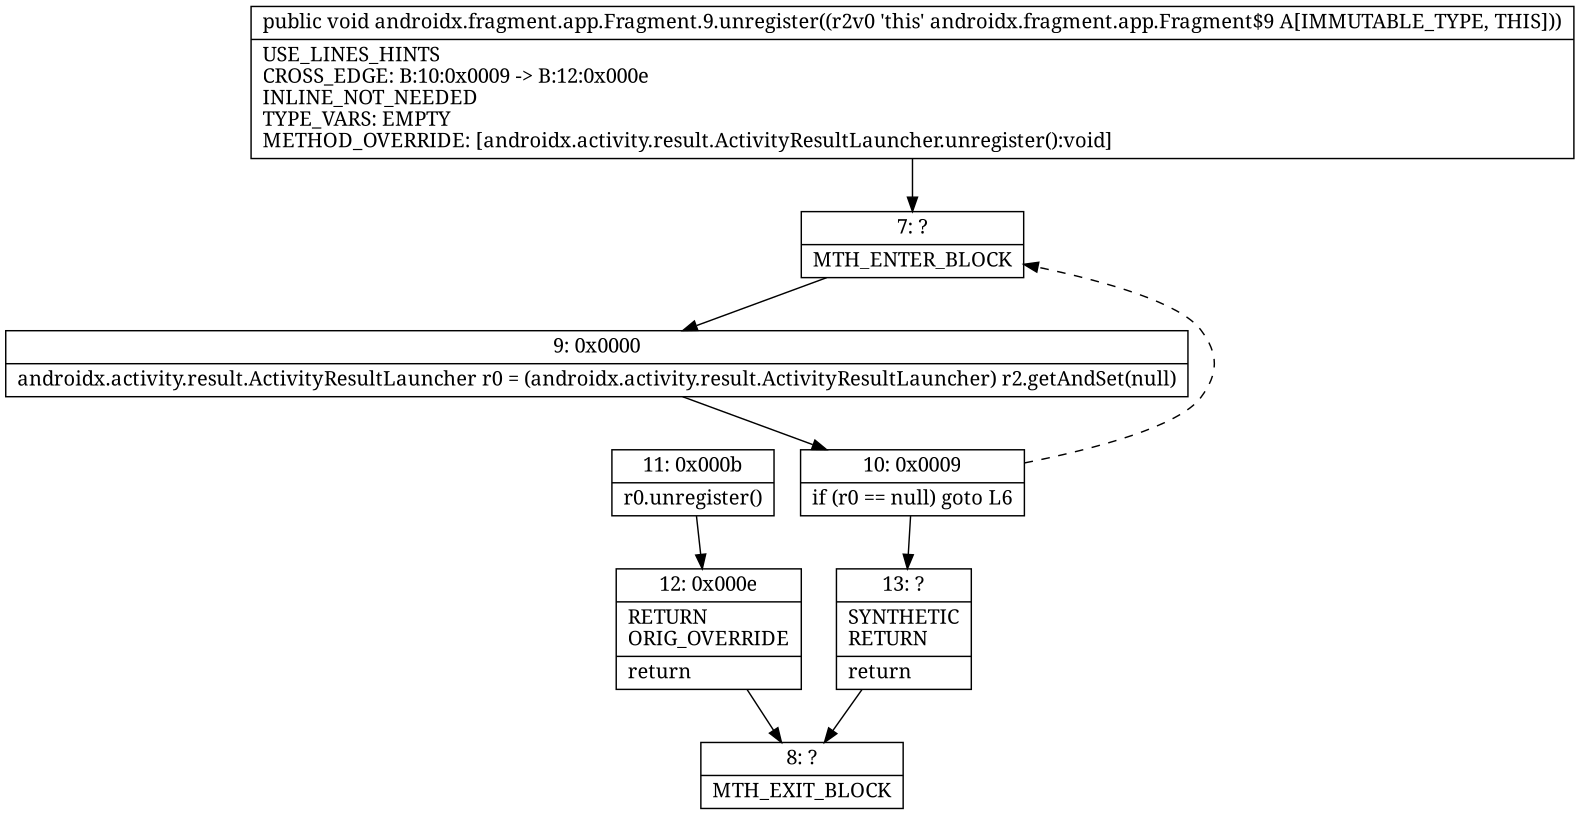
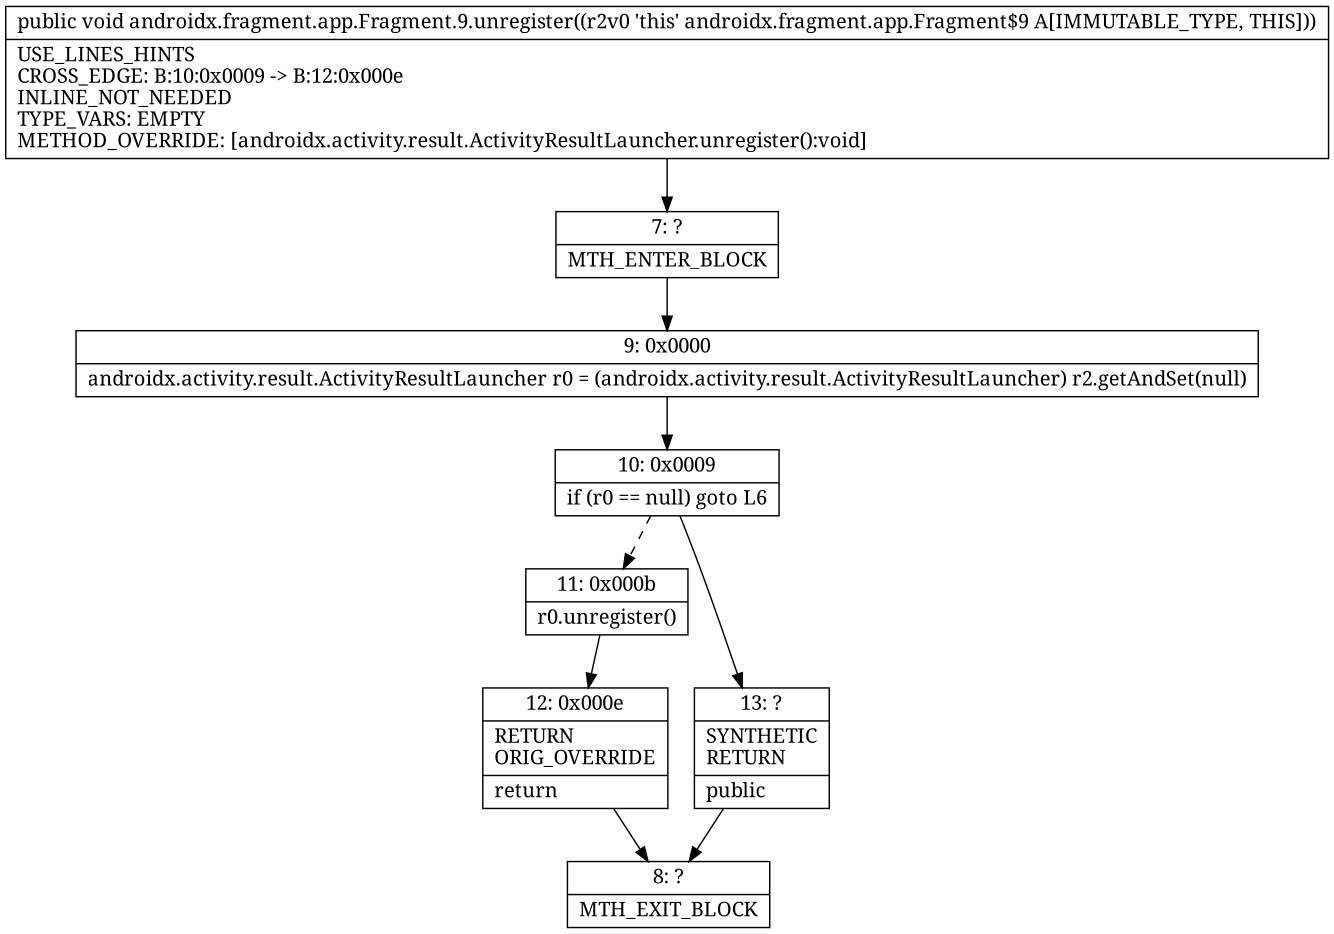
(1214, 371) -> (640, 536)
(880, 672) -> (736, 791)
